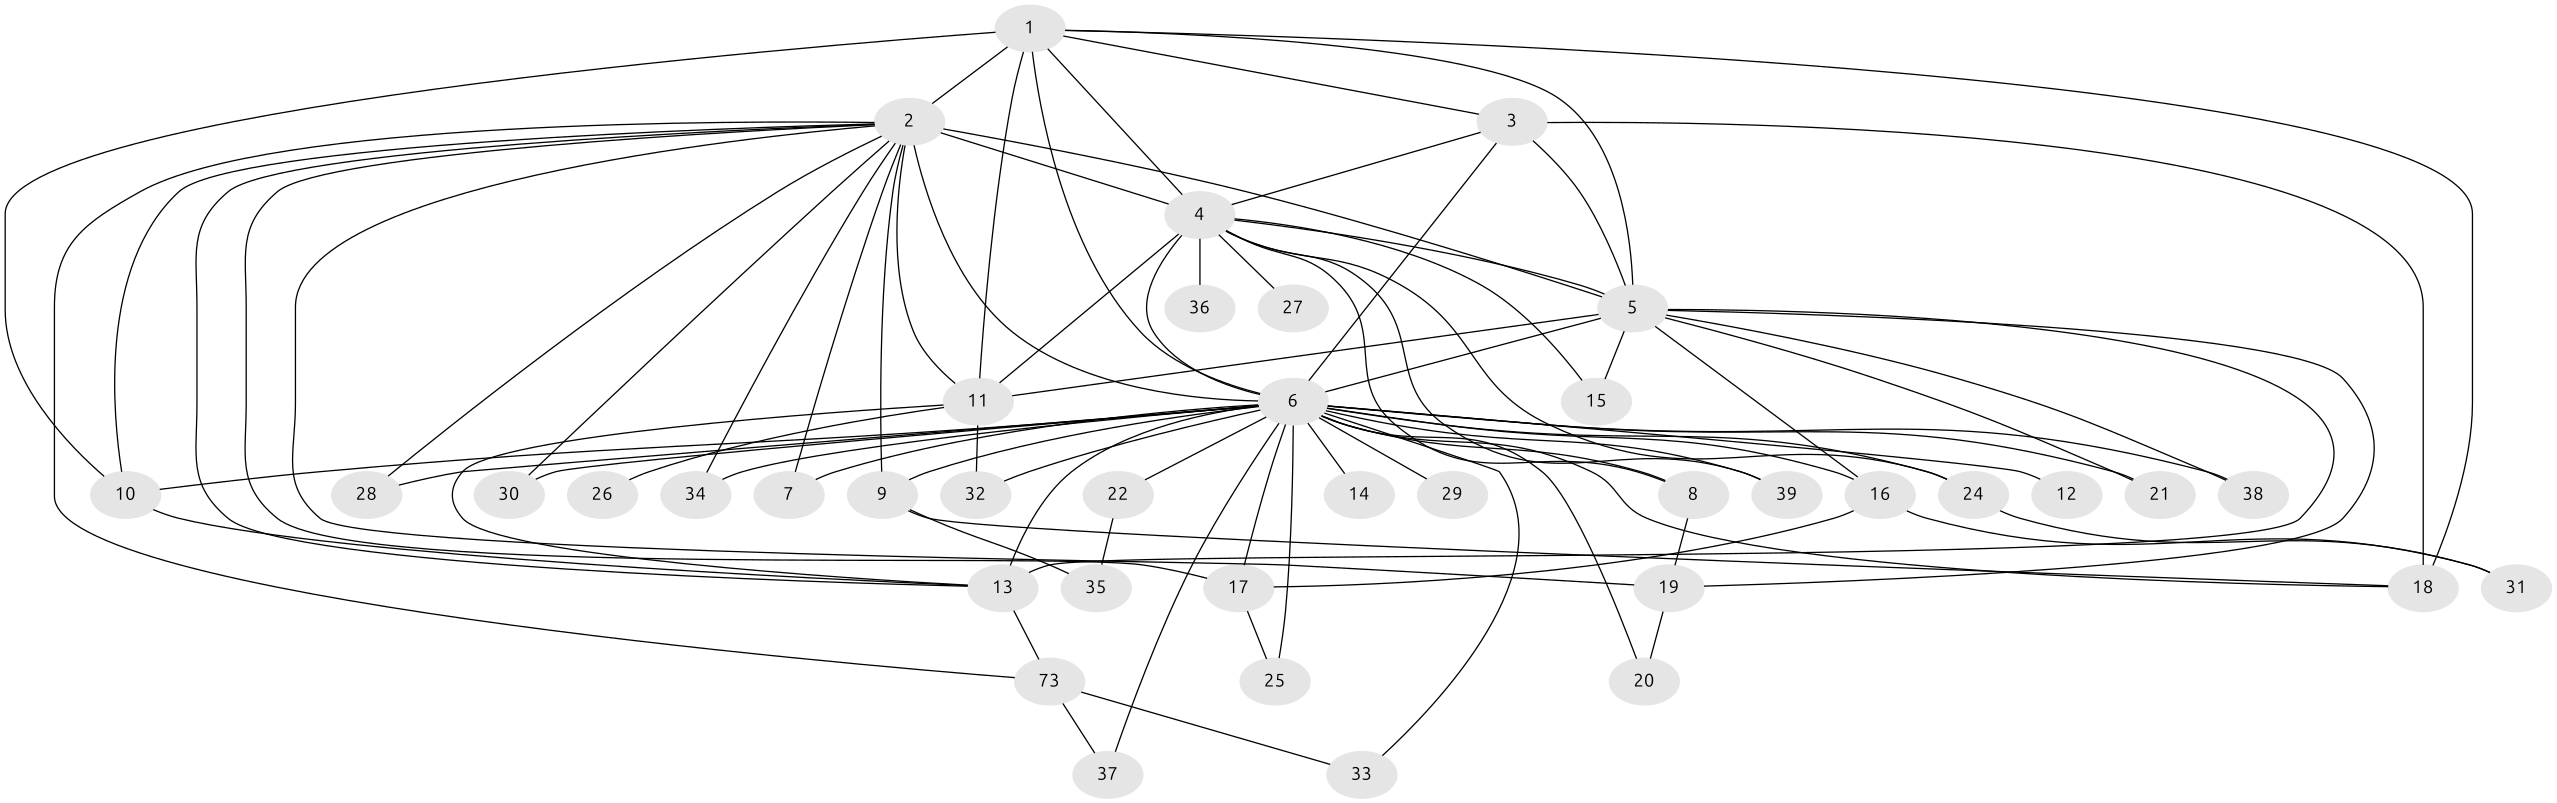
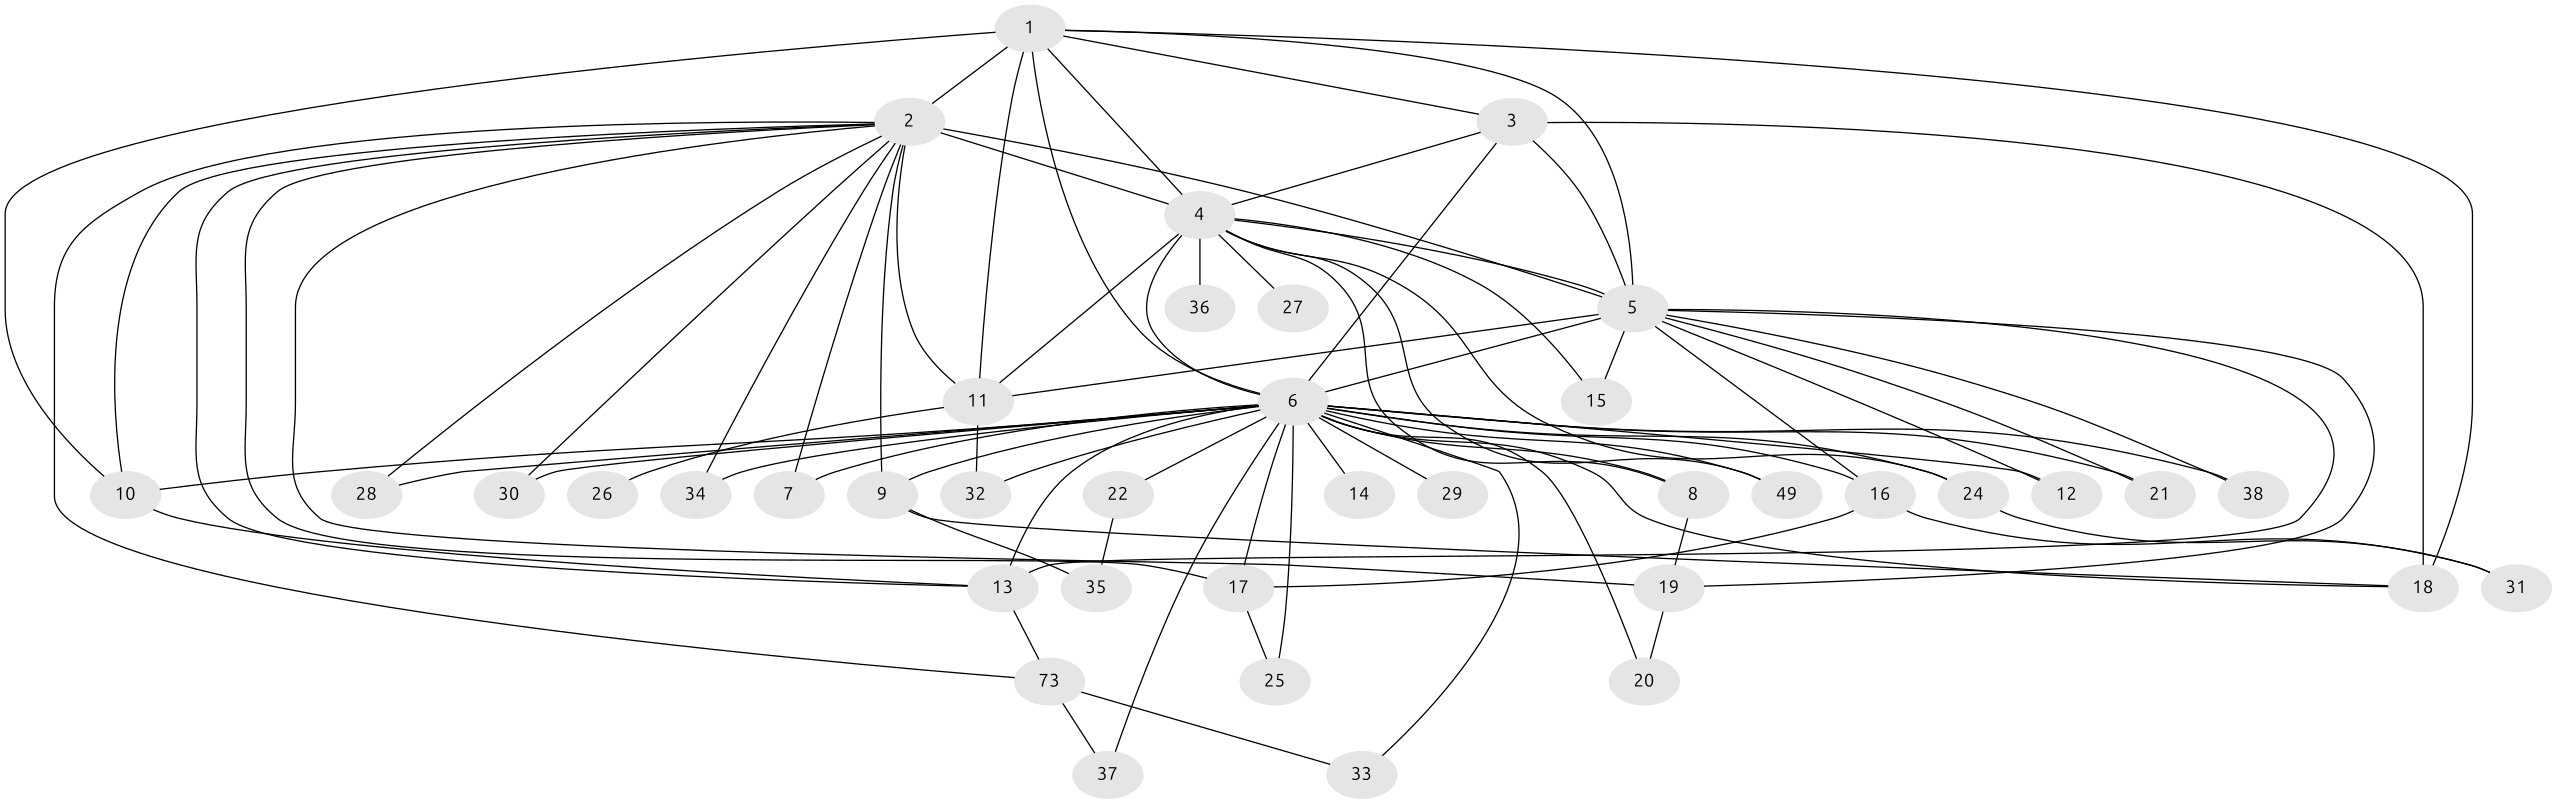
(1031, 345) -> none
none -> (1852, 399)
(1787, 495) -> (1787, 495)
(455, 507) -> none
